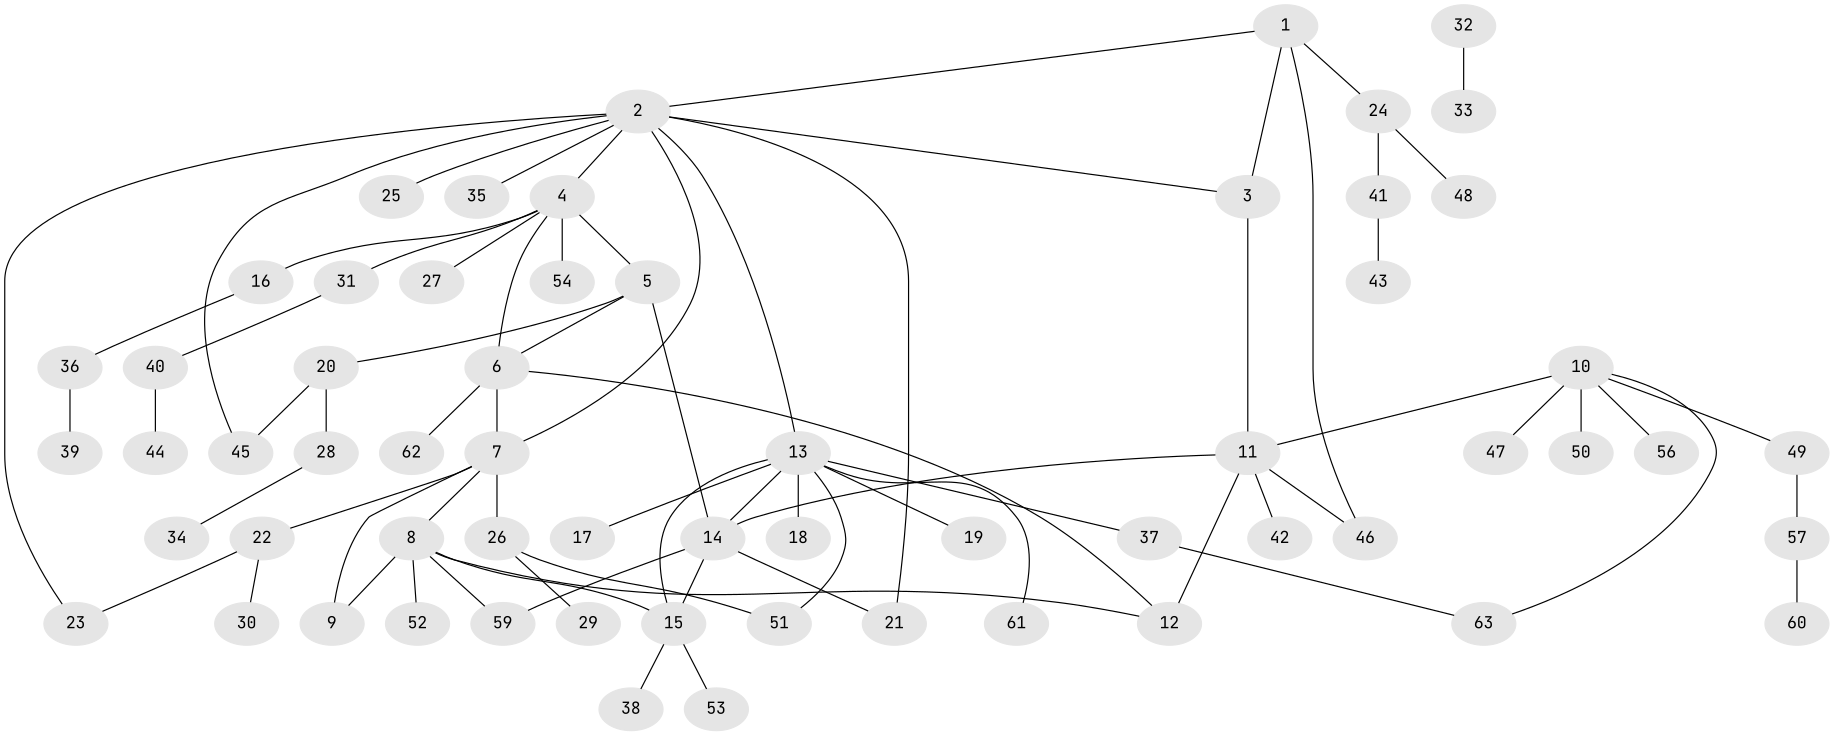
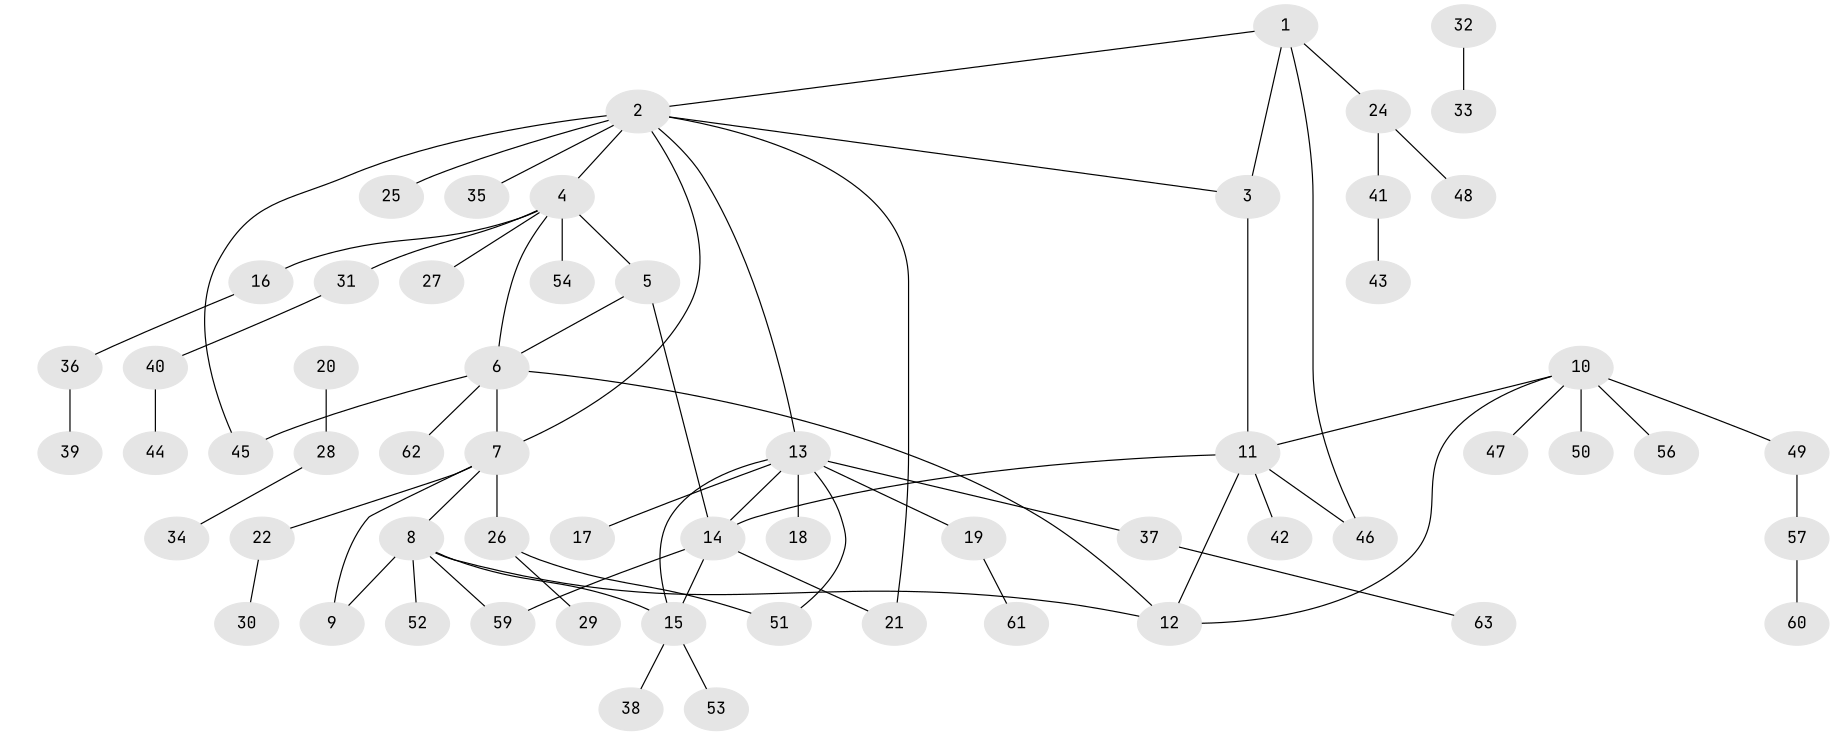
(492, 335) -> none
(284, 410) -> (365, 404)
(1684, 509) -> (1419, 547)
(1012, 512) -> (995, 581)
(76, 624) -> none
